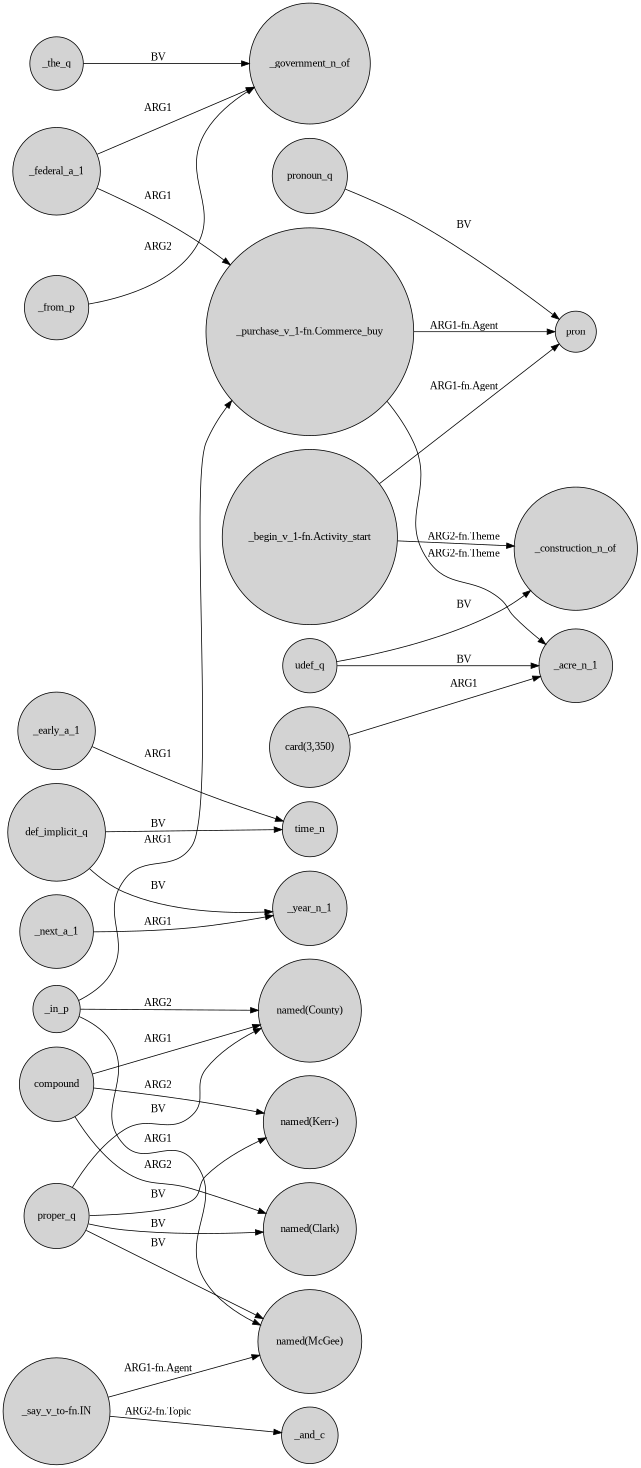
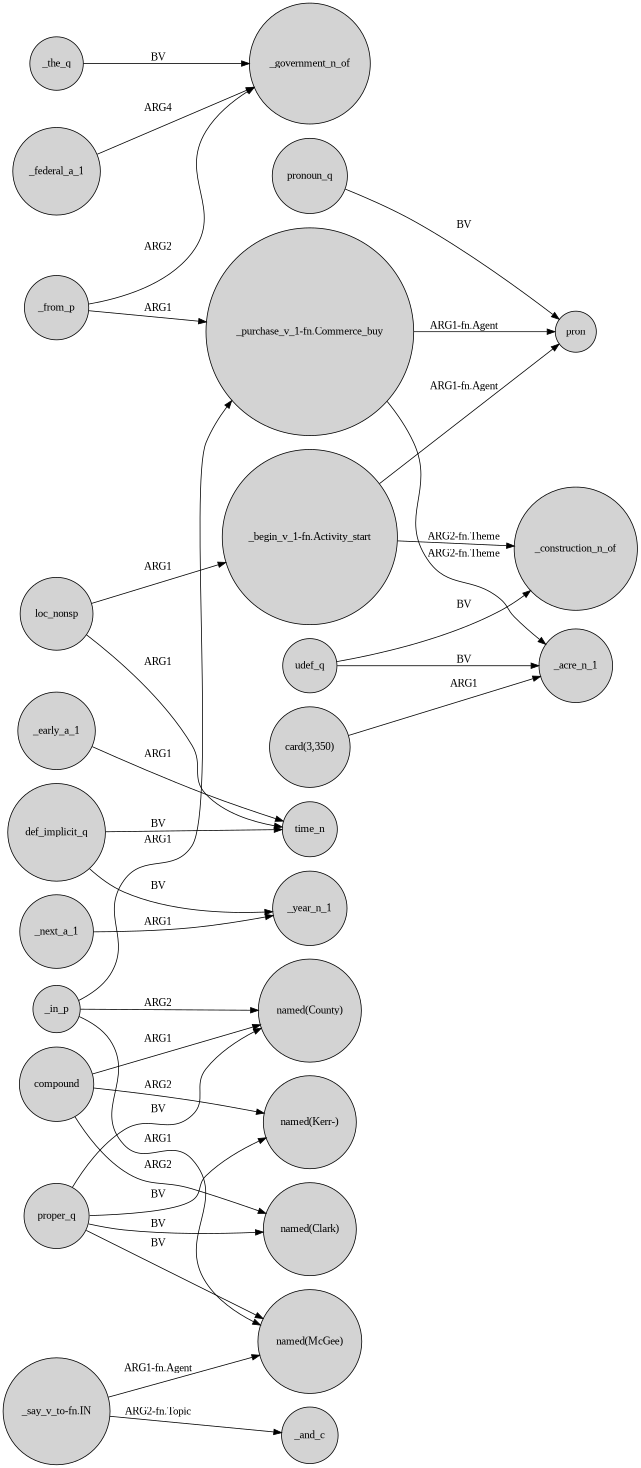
(158, 108) -> (158, 108)
(163, 221) -> (144, 316)
none -> (57, 614)
